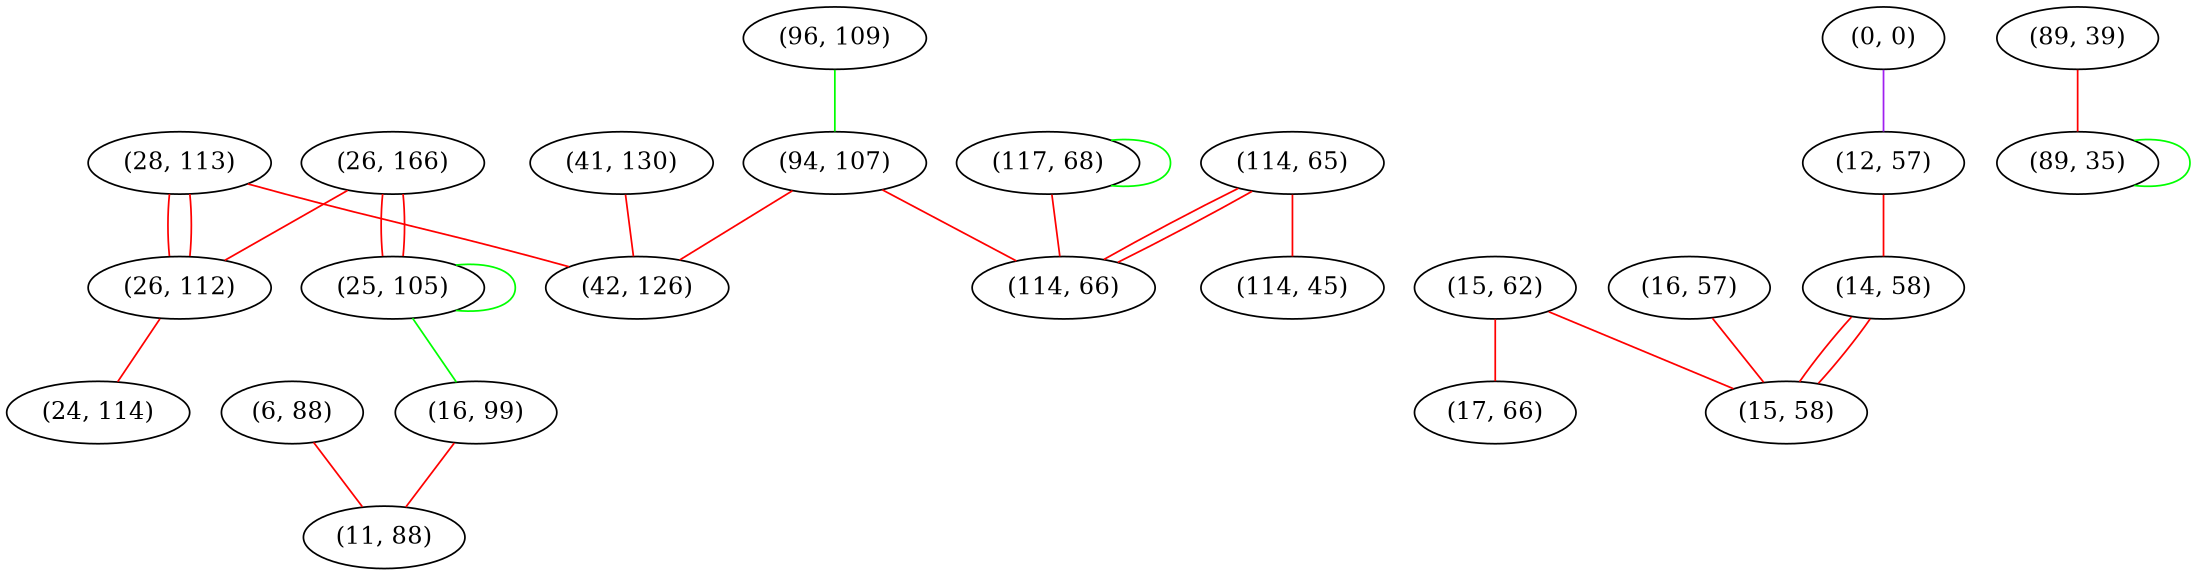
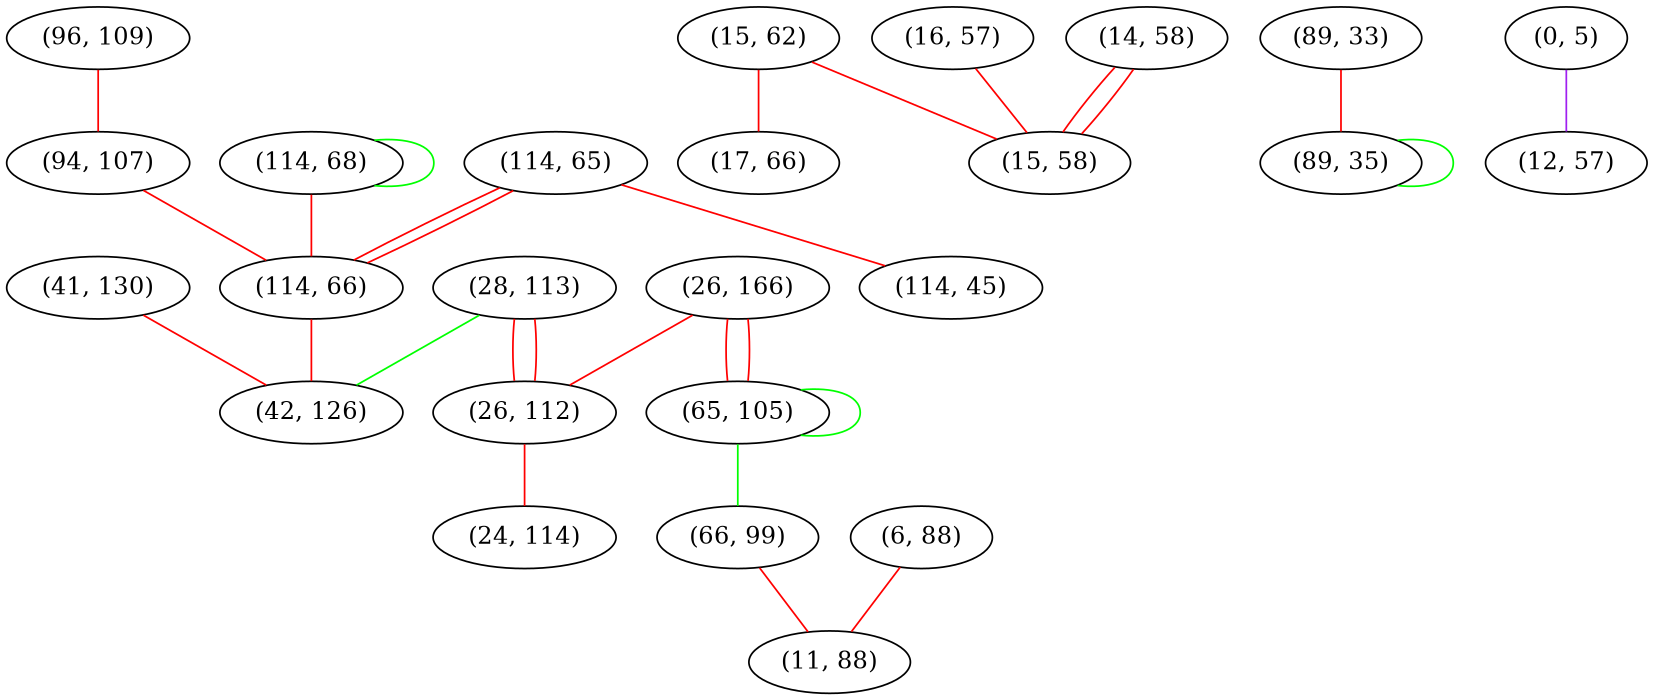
(1883, 38) -> (1566, 38)
(2078, 38) -> (1341, 38)
(835, 101) -> (98, 101)
(1048, 163) -> (311, 163)
(736, 225) -> (311, 350)
(1883, 226) -> none
(417, 227) -> (418, 350)
(393, 288) -> (738, 413)
(476, 413) -> (738, 537)
